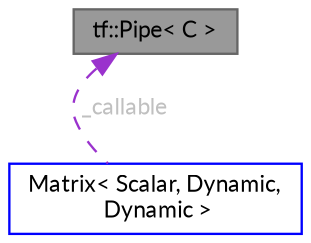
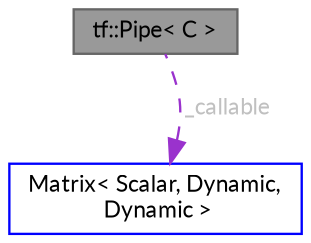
(75, 118) -> (179, 96)
